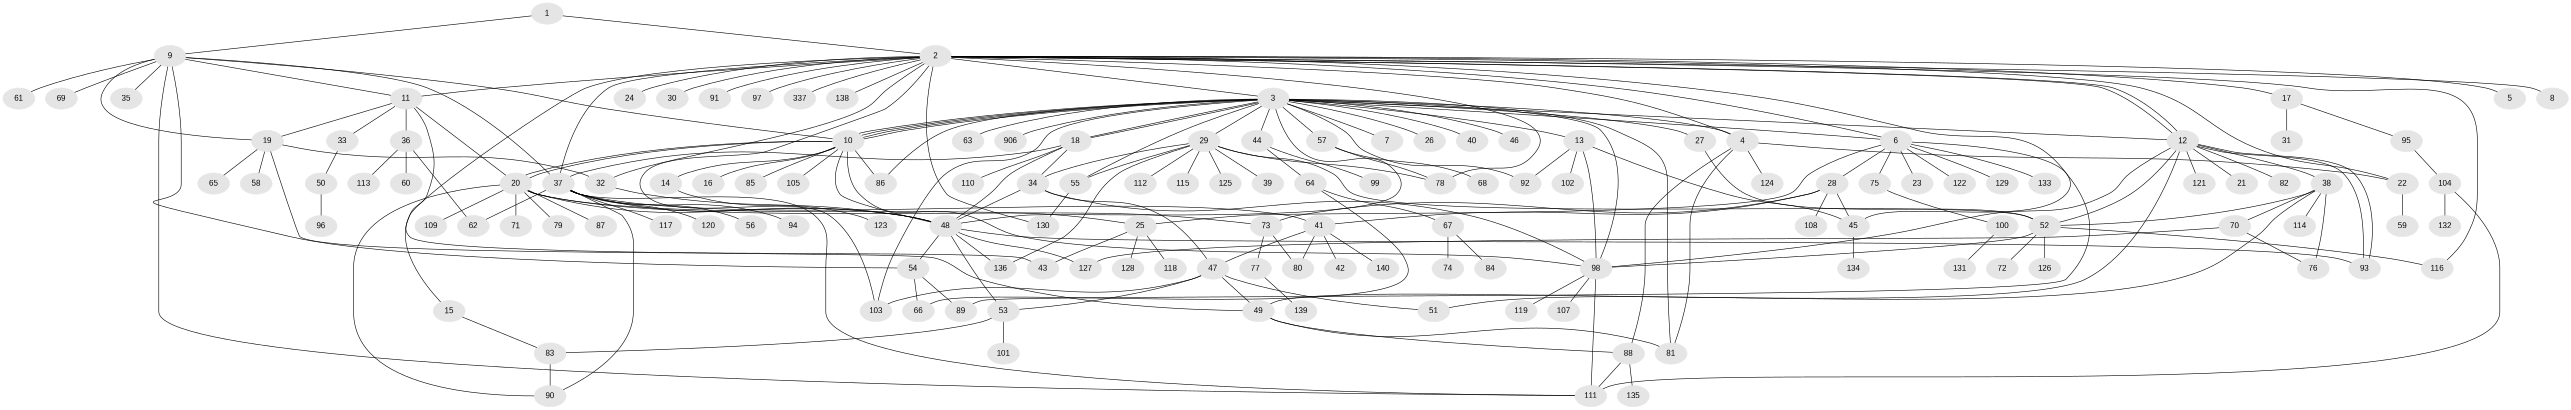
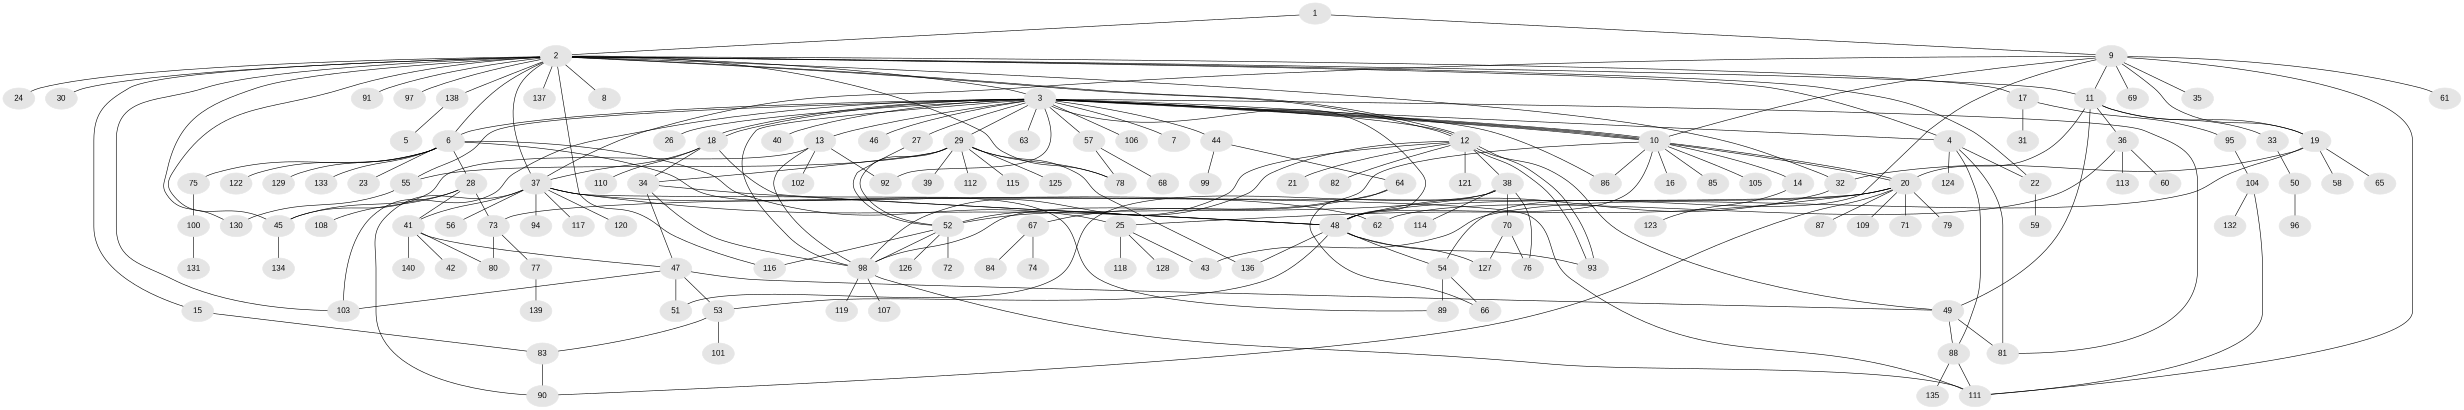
(1803, 61) -> (429, 120)
(800, 99) -> (540, 99)
(1011, 141) -> (1132, 141)
